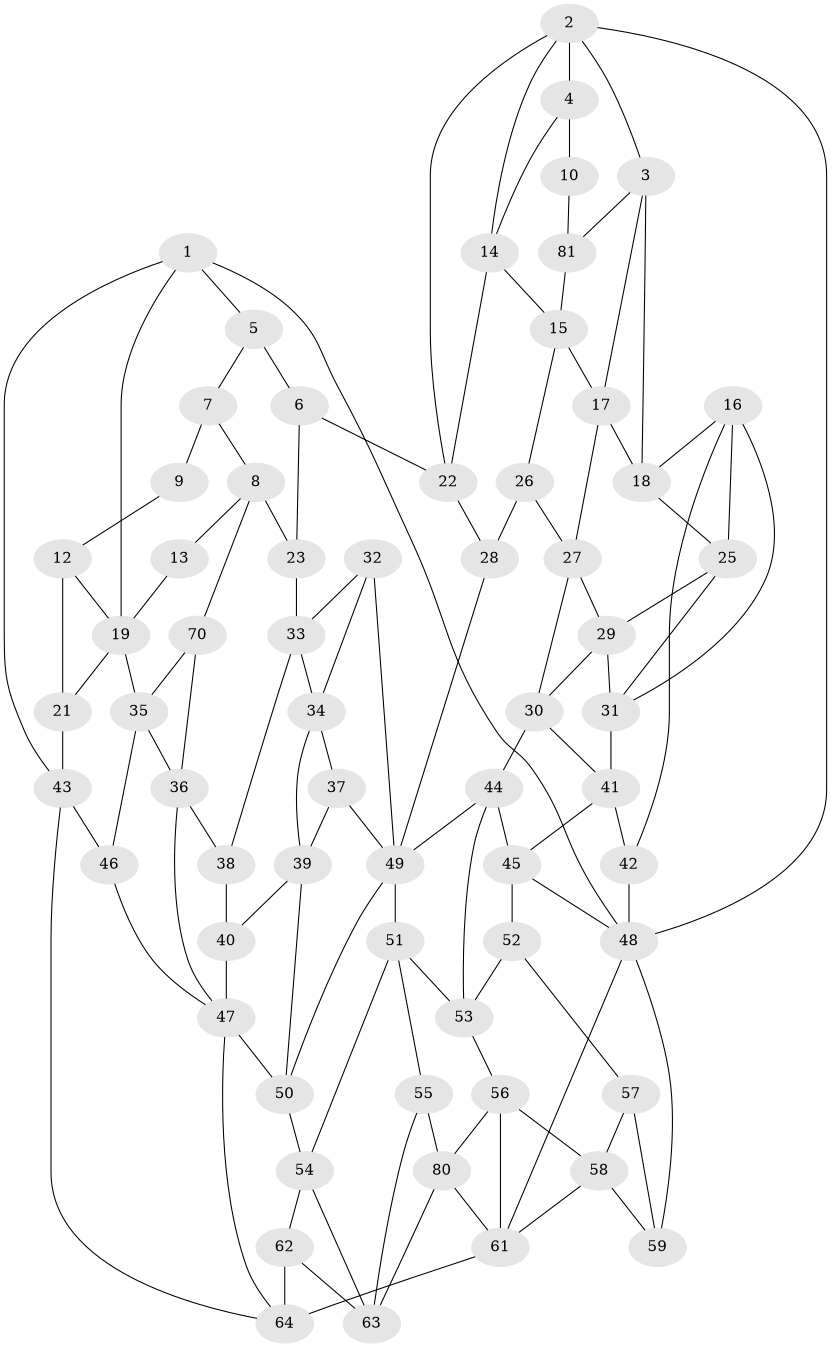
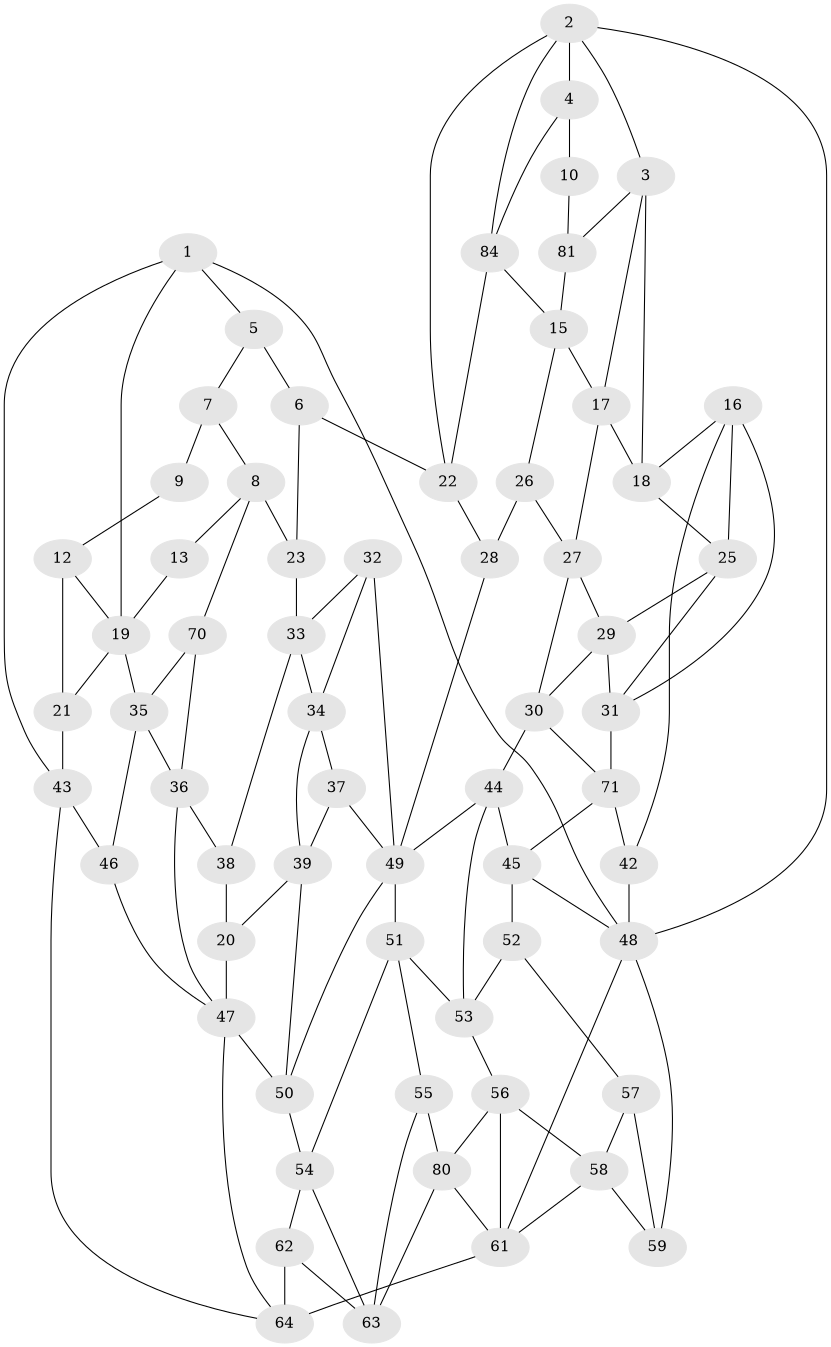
(490, 253) -> (490, 253)
(611, 788) -> (611, 788)
(226, 941) -> (226, 941)
